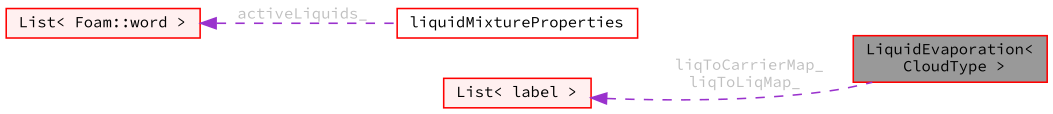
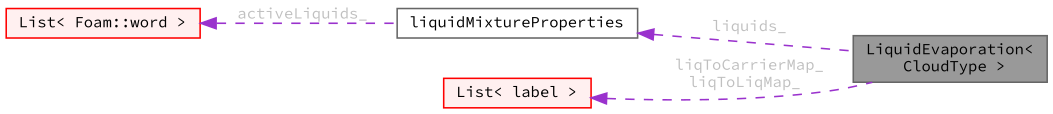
(517, 23) -> (517, 23)
none -> (753, 43)
(950, 59) -> (950, 59)
